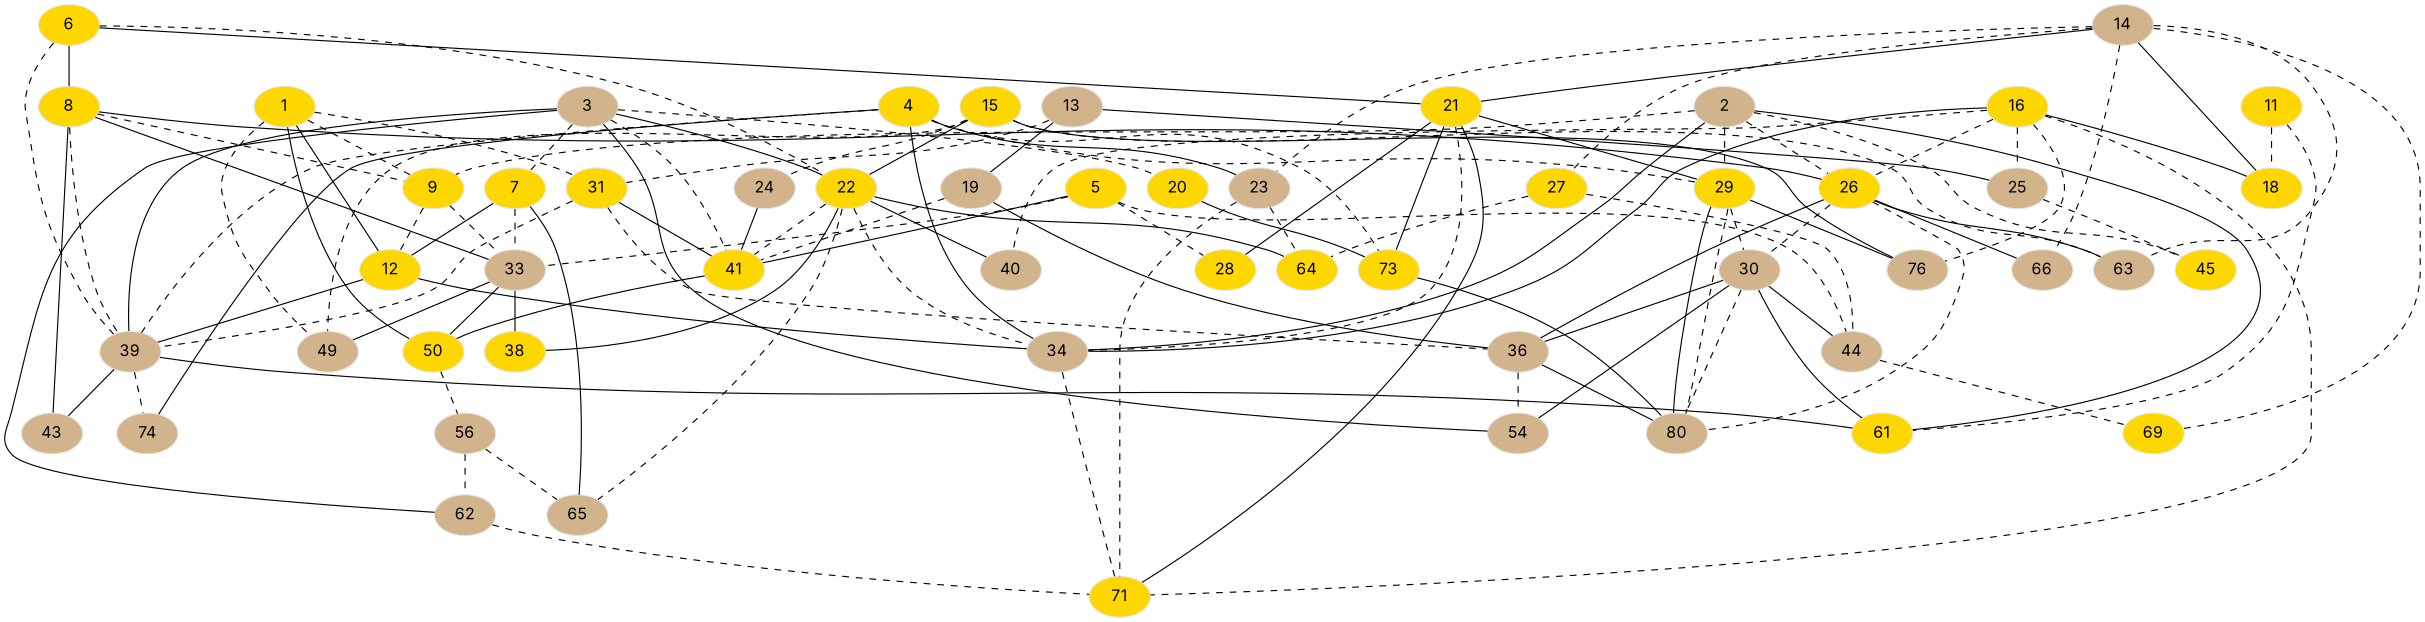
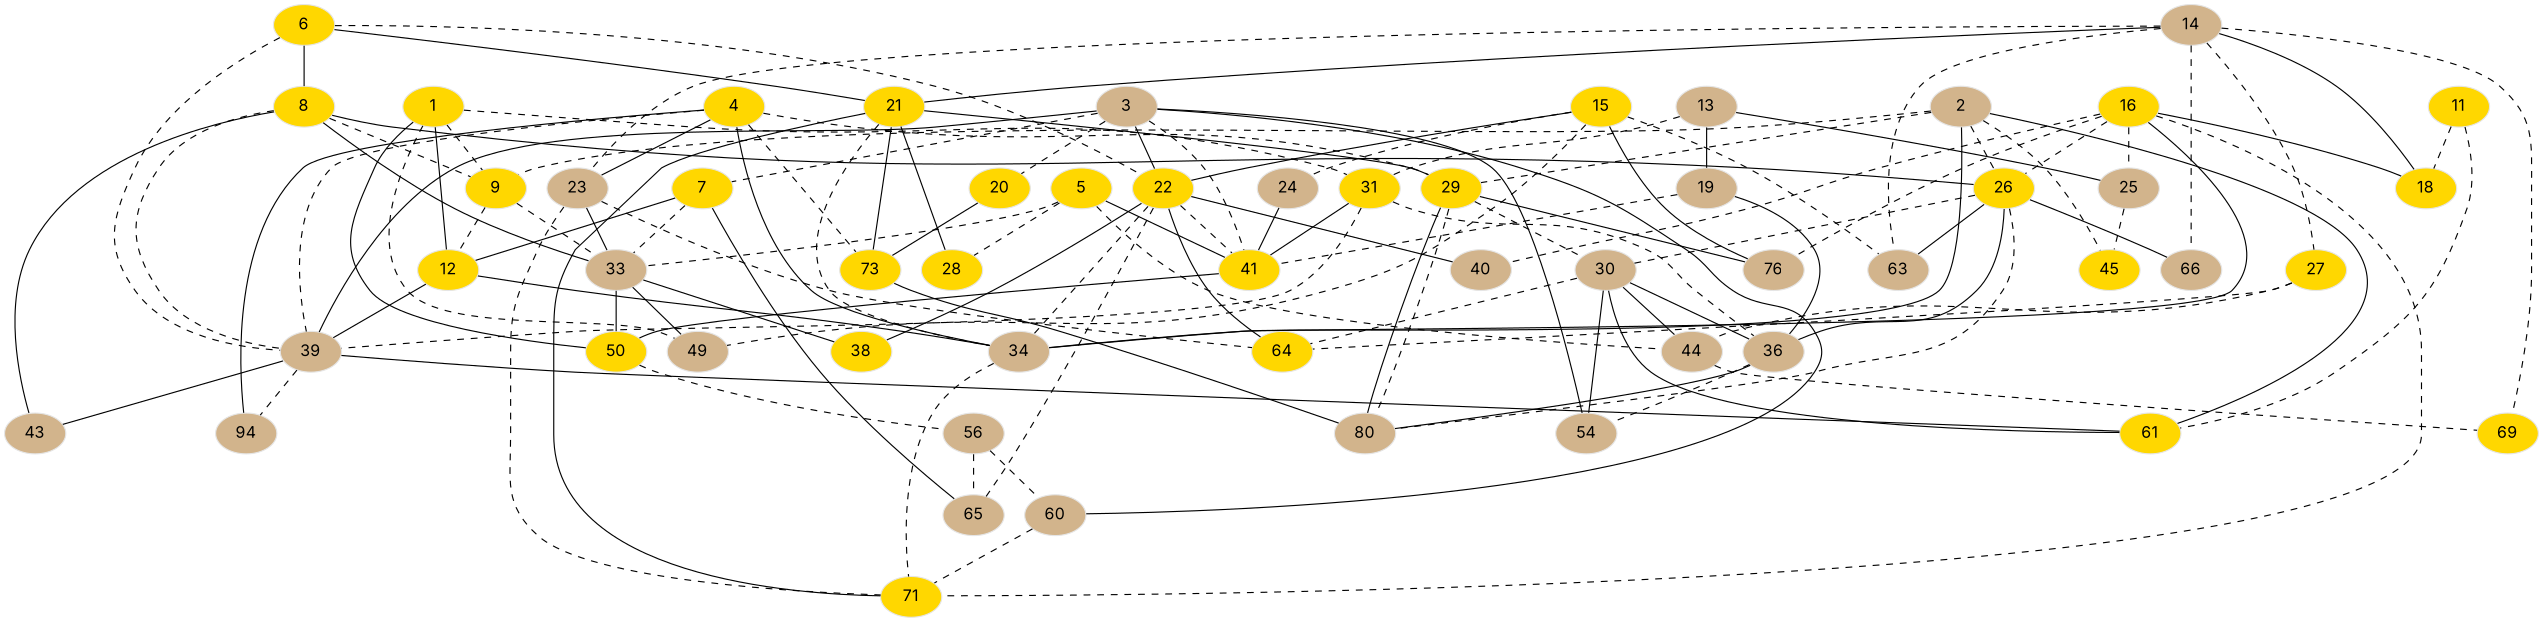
none -> (600, 236)
(1713, 352) -> (1444, 311)
(147, 433) -> (246, 433)
(465, 515) -> (1055, 515)
